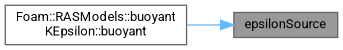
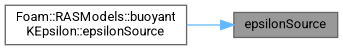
(96, 25) -> (96, 25)
